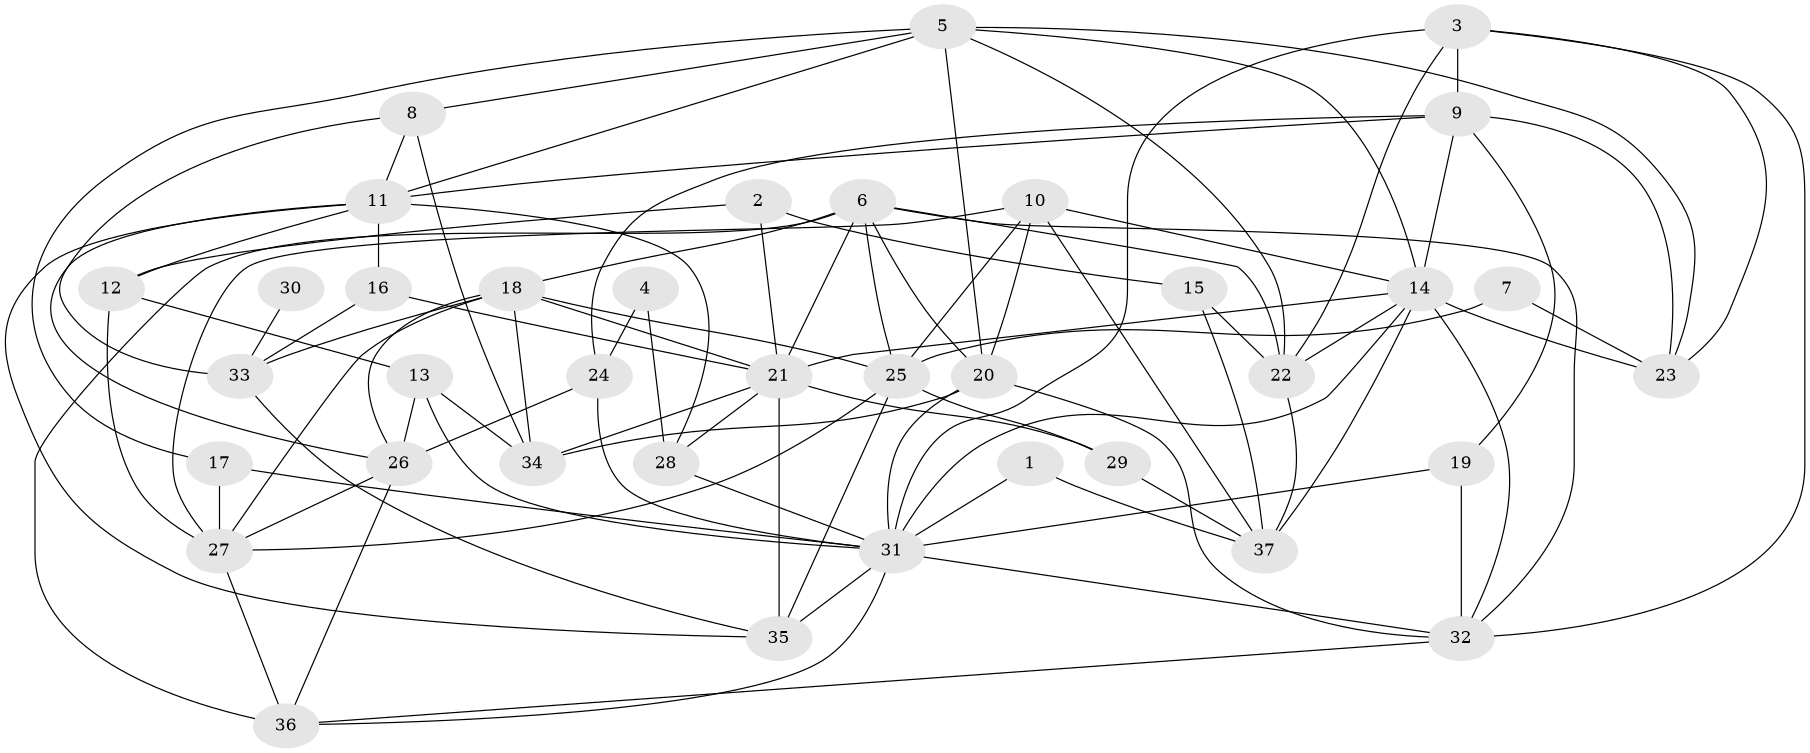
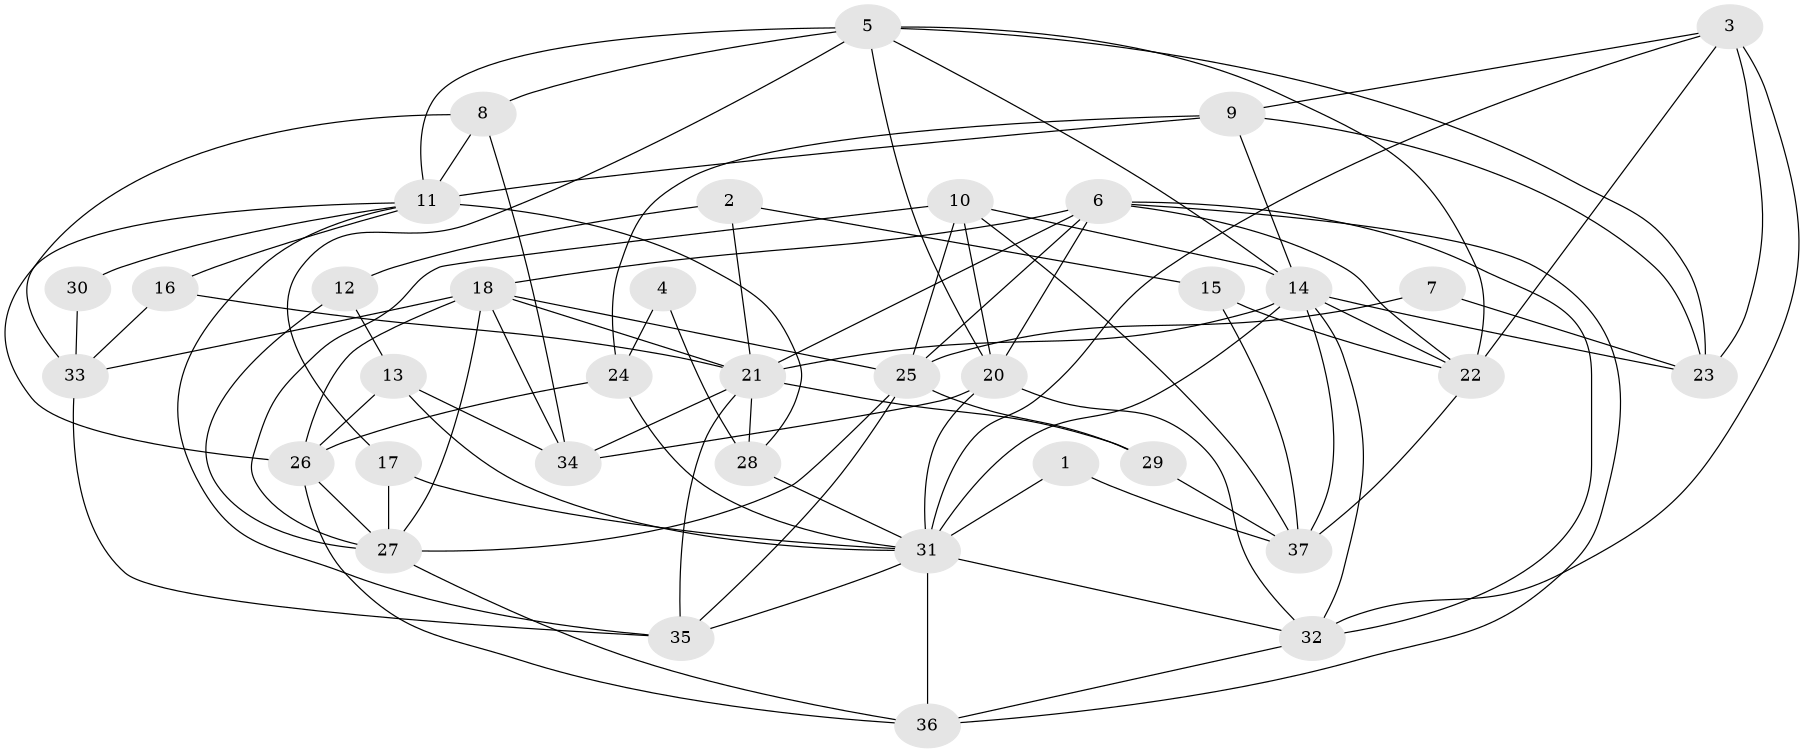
(242, 241) -> (247, 233)
(1461, 464) -> none
